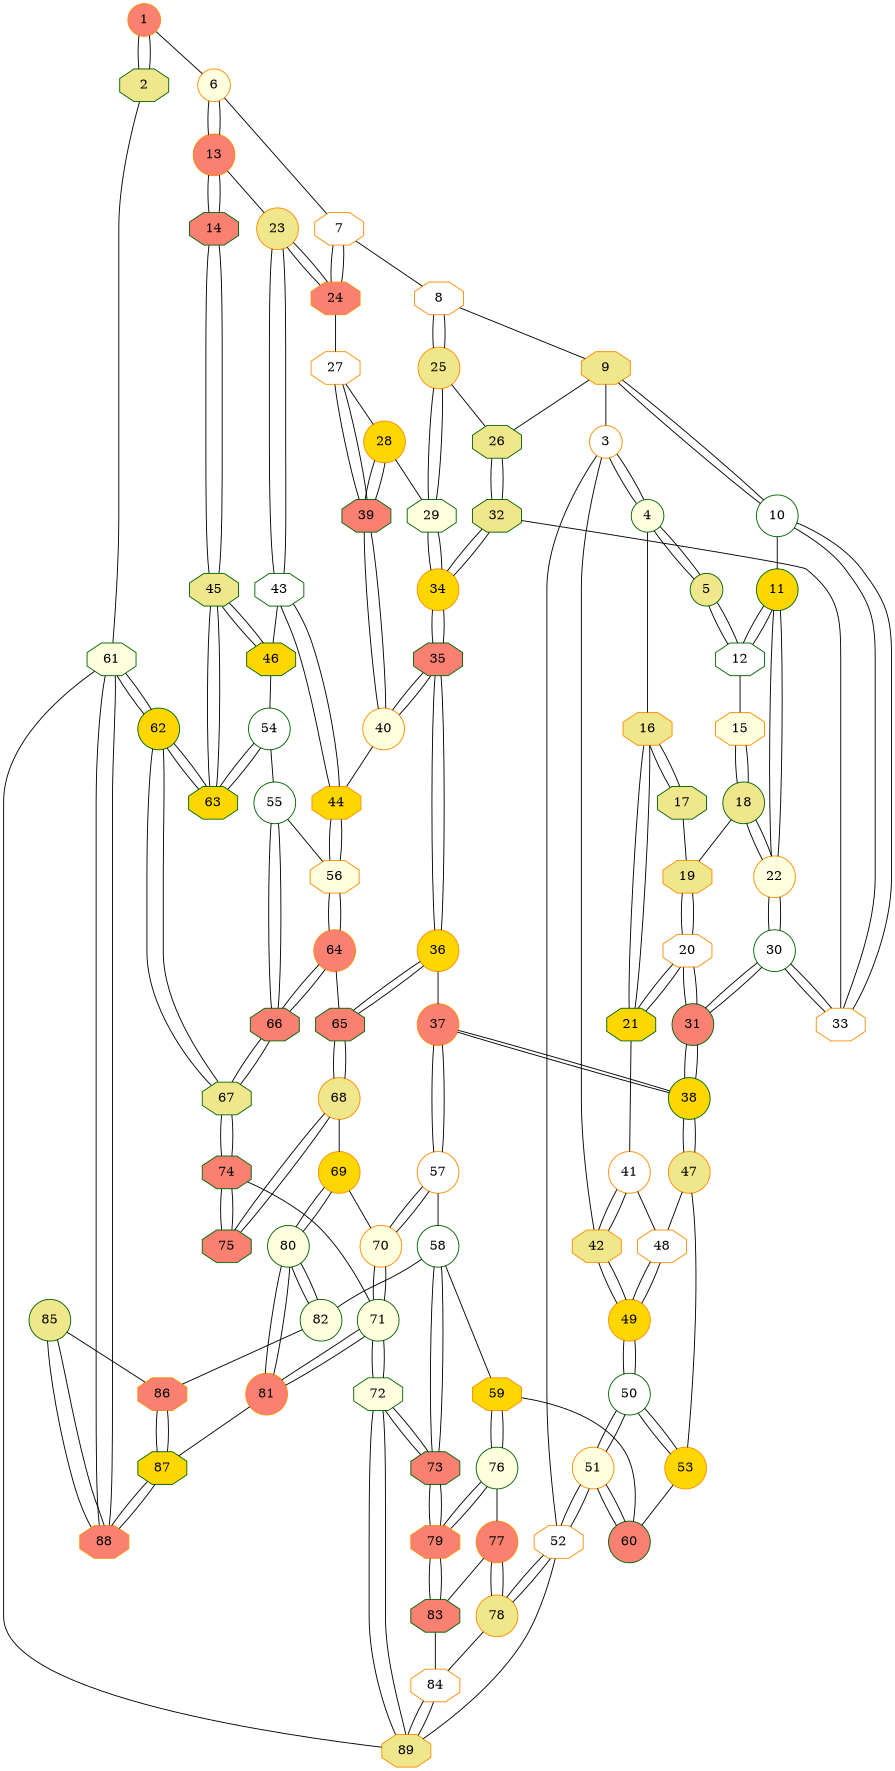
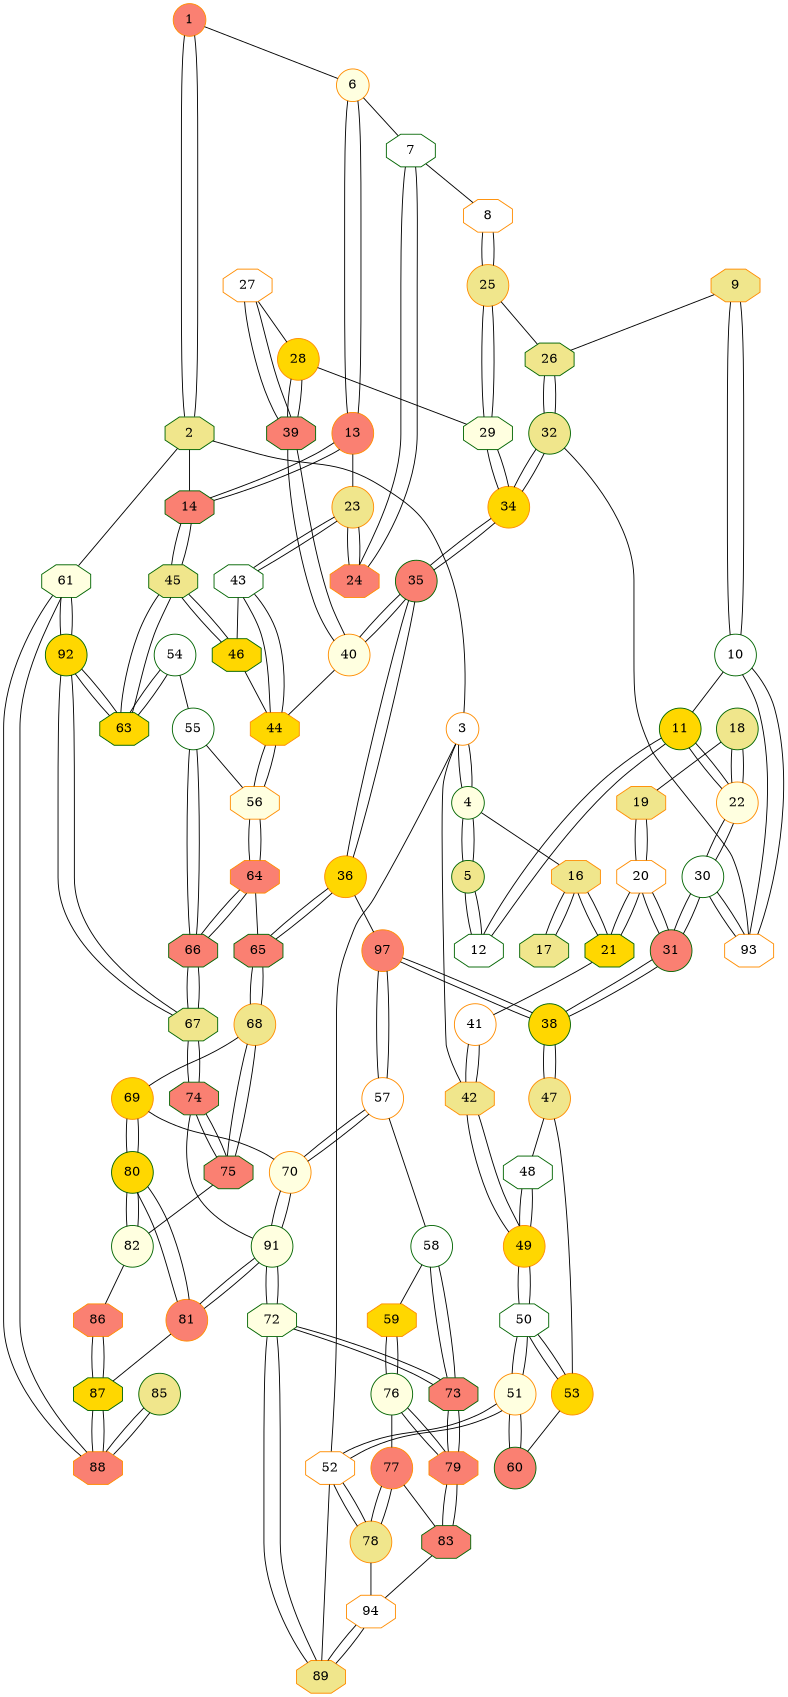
(339, 229) -> (411, 151)
(336, 333) -> none
(522, 333) -> none
(606, 405) -> (413, 509)
none -> (190, 470)
(497, 516) -> (550, 433)
(438, 659) -> (416, 581)
(270, 692) -> (256, 692)
(159, 729) -> (66, 655)
(740, 729) -> none
(685, 840) -> none
(335, 951) -> (255, 877)
(438, 1025) -> (383, 951)
(841, 1025) -> (749, 951)
(646, 1211) -> none
(288, 1246) -> (132, 1172)
(662, 1246) -> (528, 1172)
(380, 1283) -> (181, 1209)
(378, 1320) -> (272, 1246)
(4, 1334) -> none
(106, 1357) -> none
(629, 1394) -> (524, 1320)
(598, 1425) -> none
(435, 1685) -> (371, 1612)
